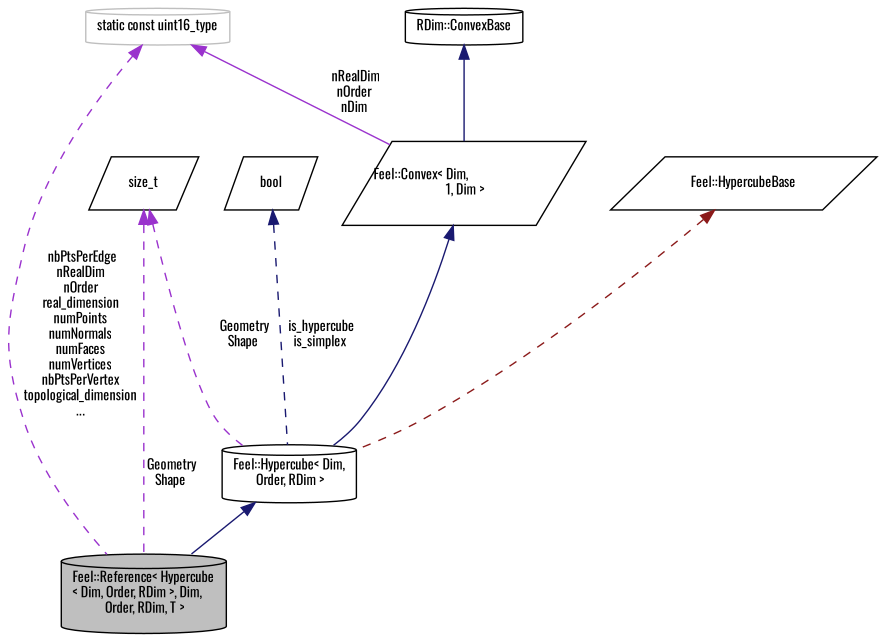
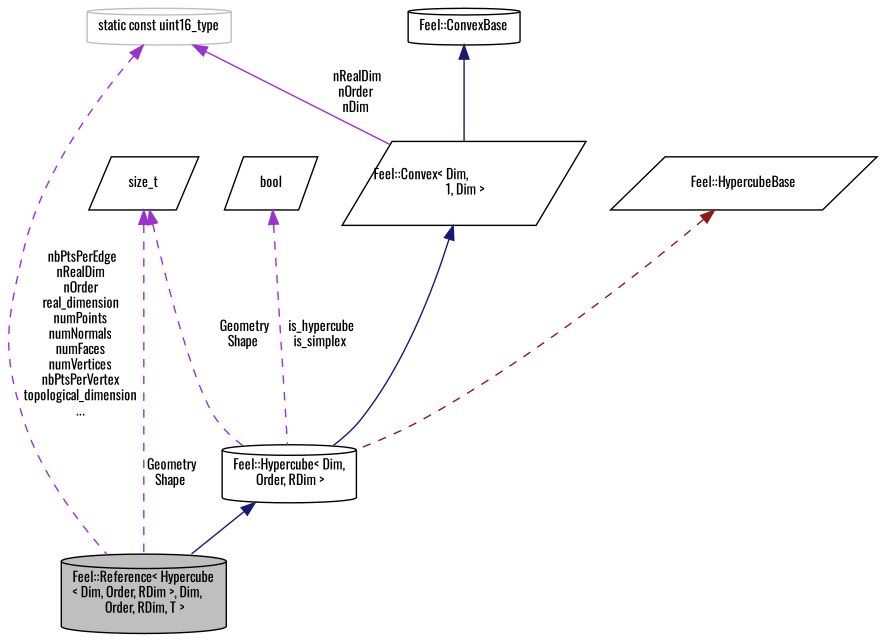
(464, 27) -> (464, 27)
(281, 335) -> (281, 335)
